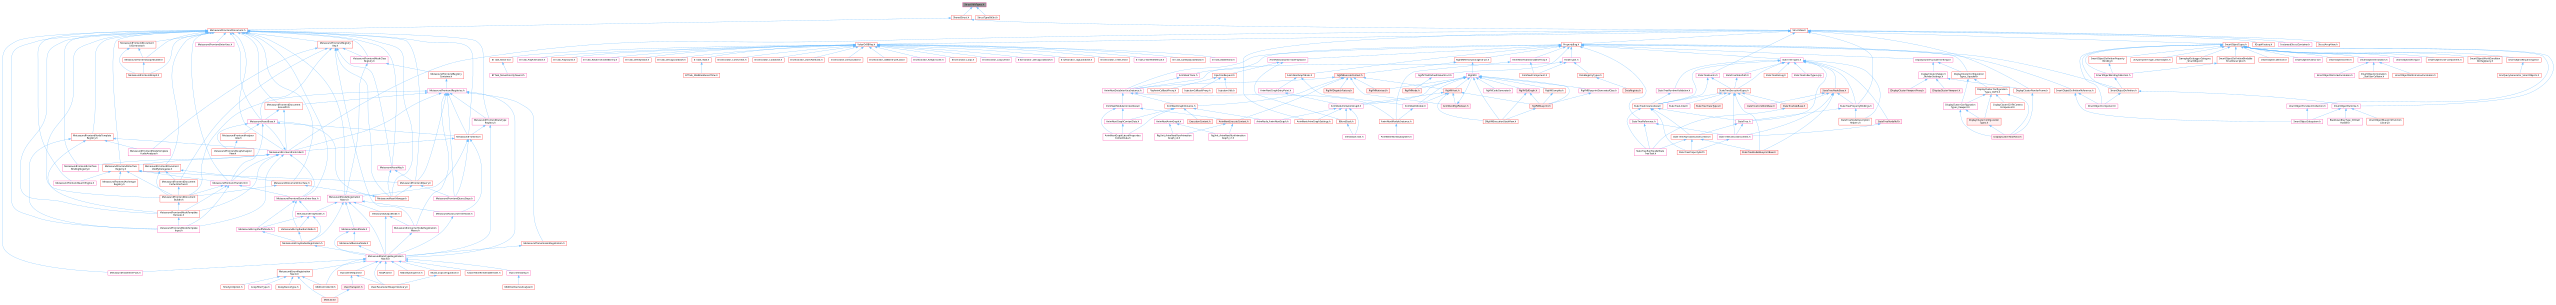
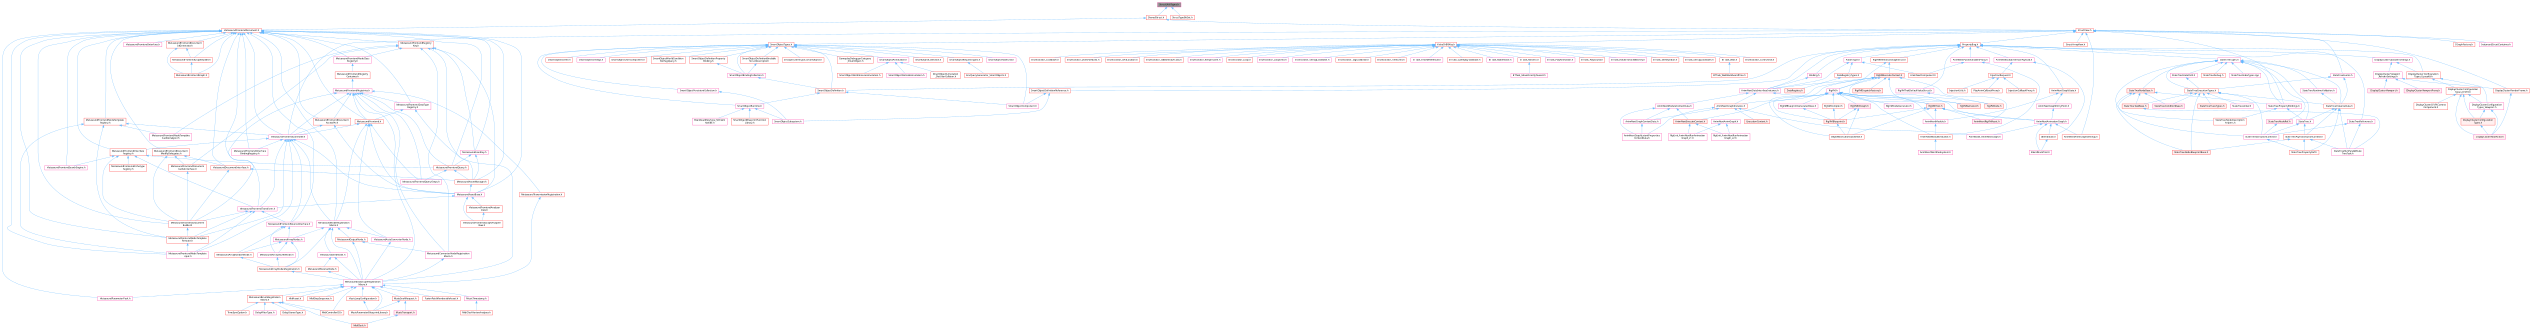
(1188, 75) -> (1814, 75)
(1466, 90) -> (1859, 83)
(363, 129) -> (393, 179)
(358, 130) -> (310, 181)
